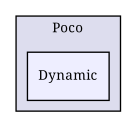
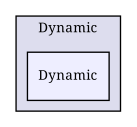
(68, 29) -> (68, 29)
